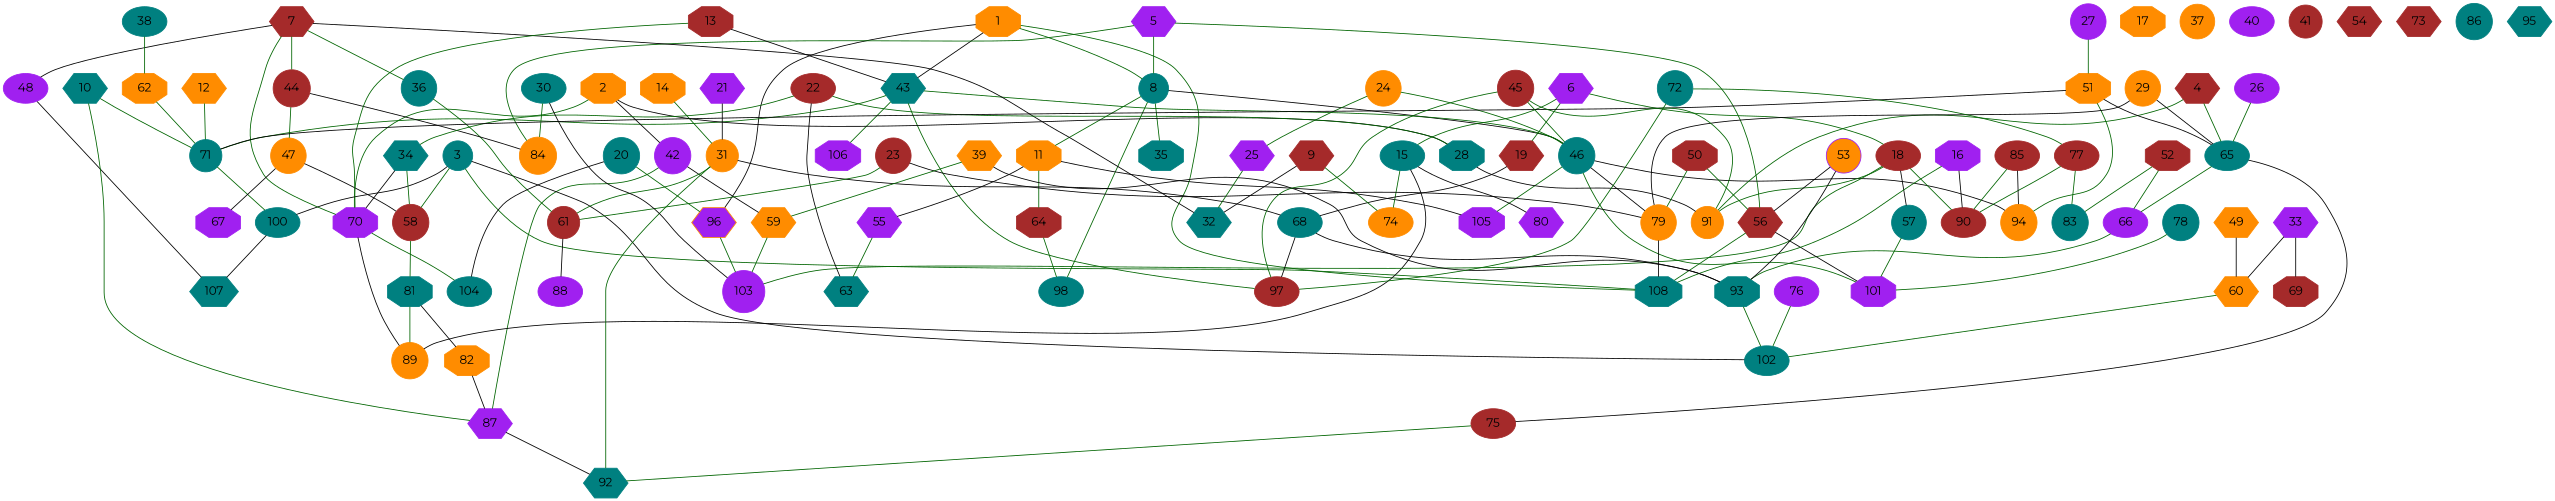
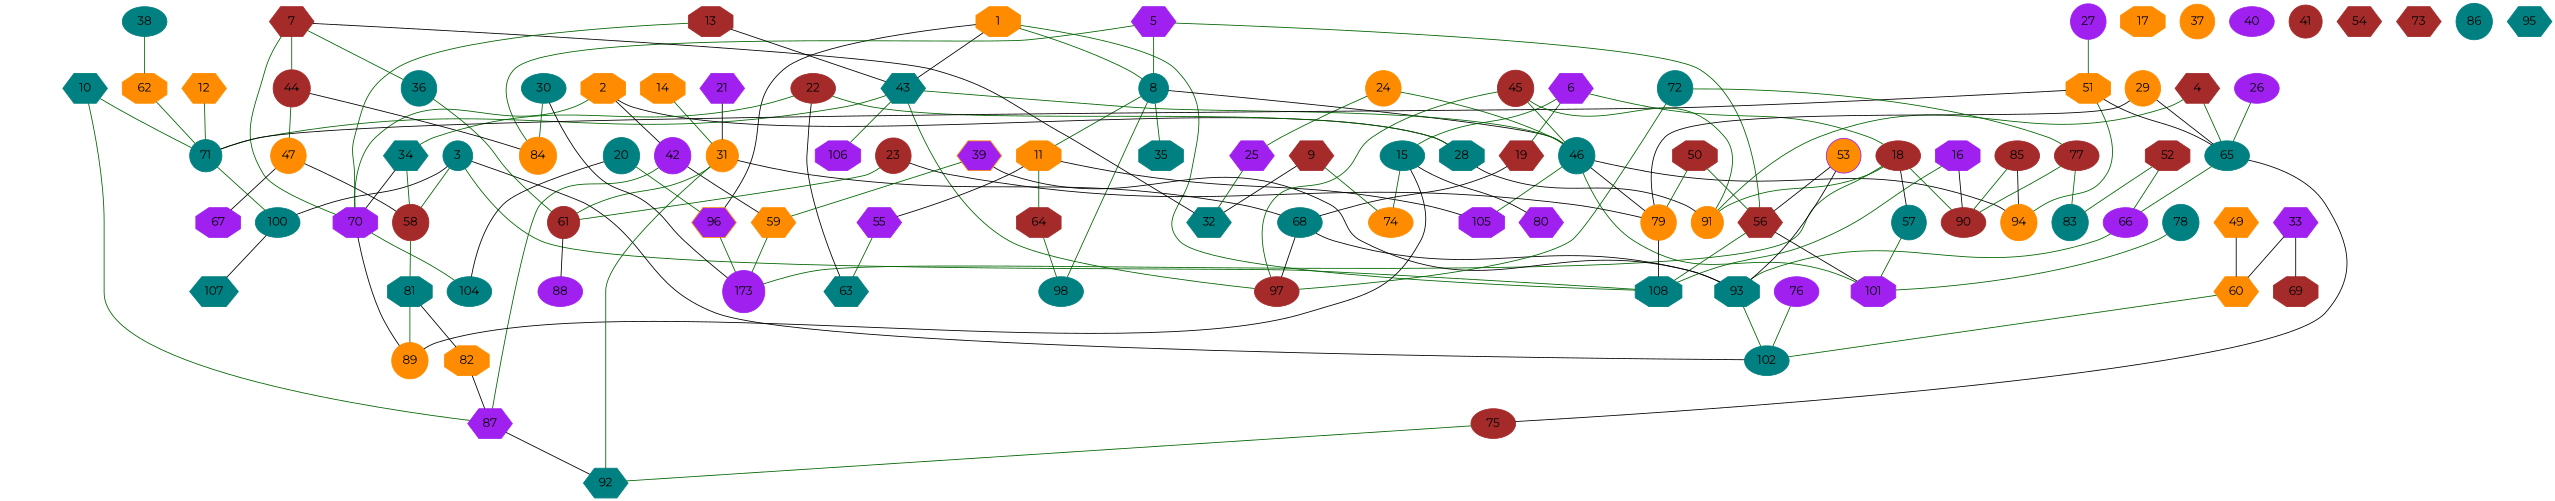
(26, 88) -> none
(979, 156) -> (979, 156)
(744, 292) -> (744, 292)
